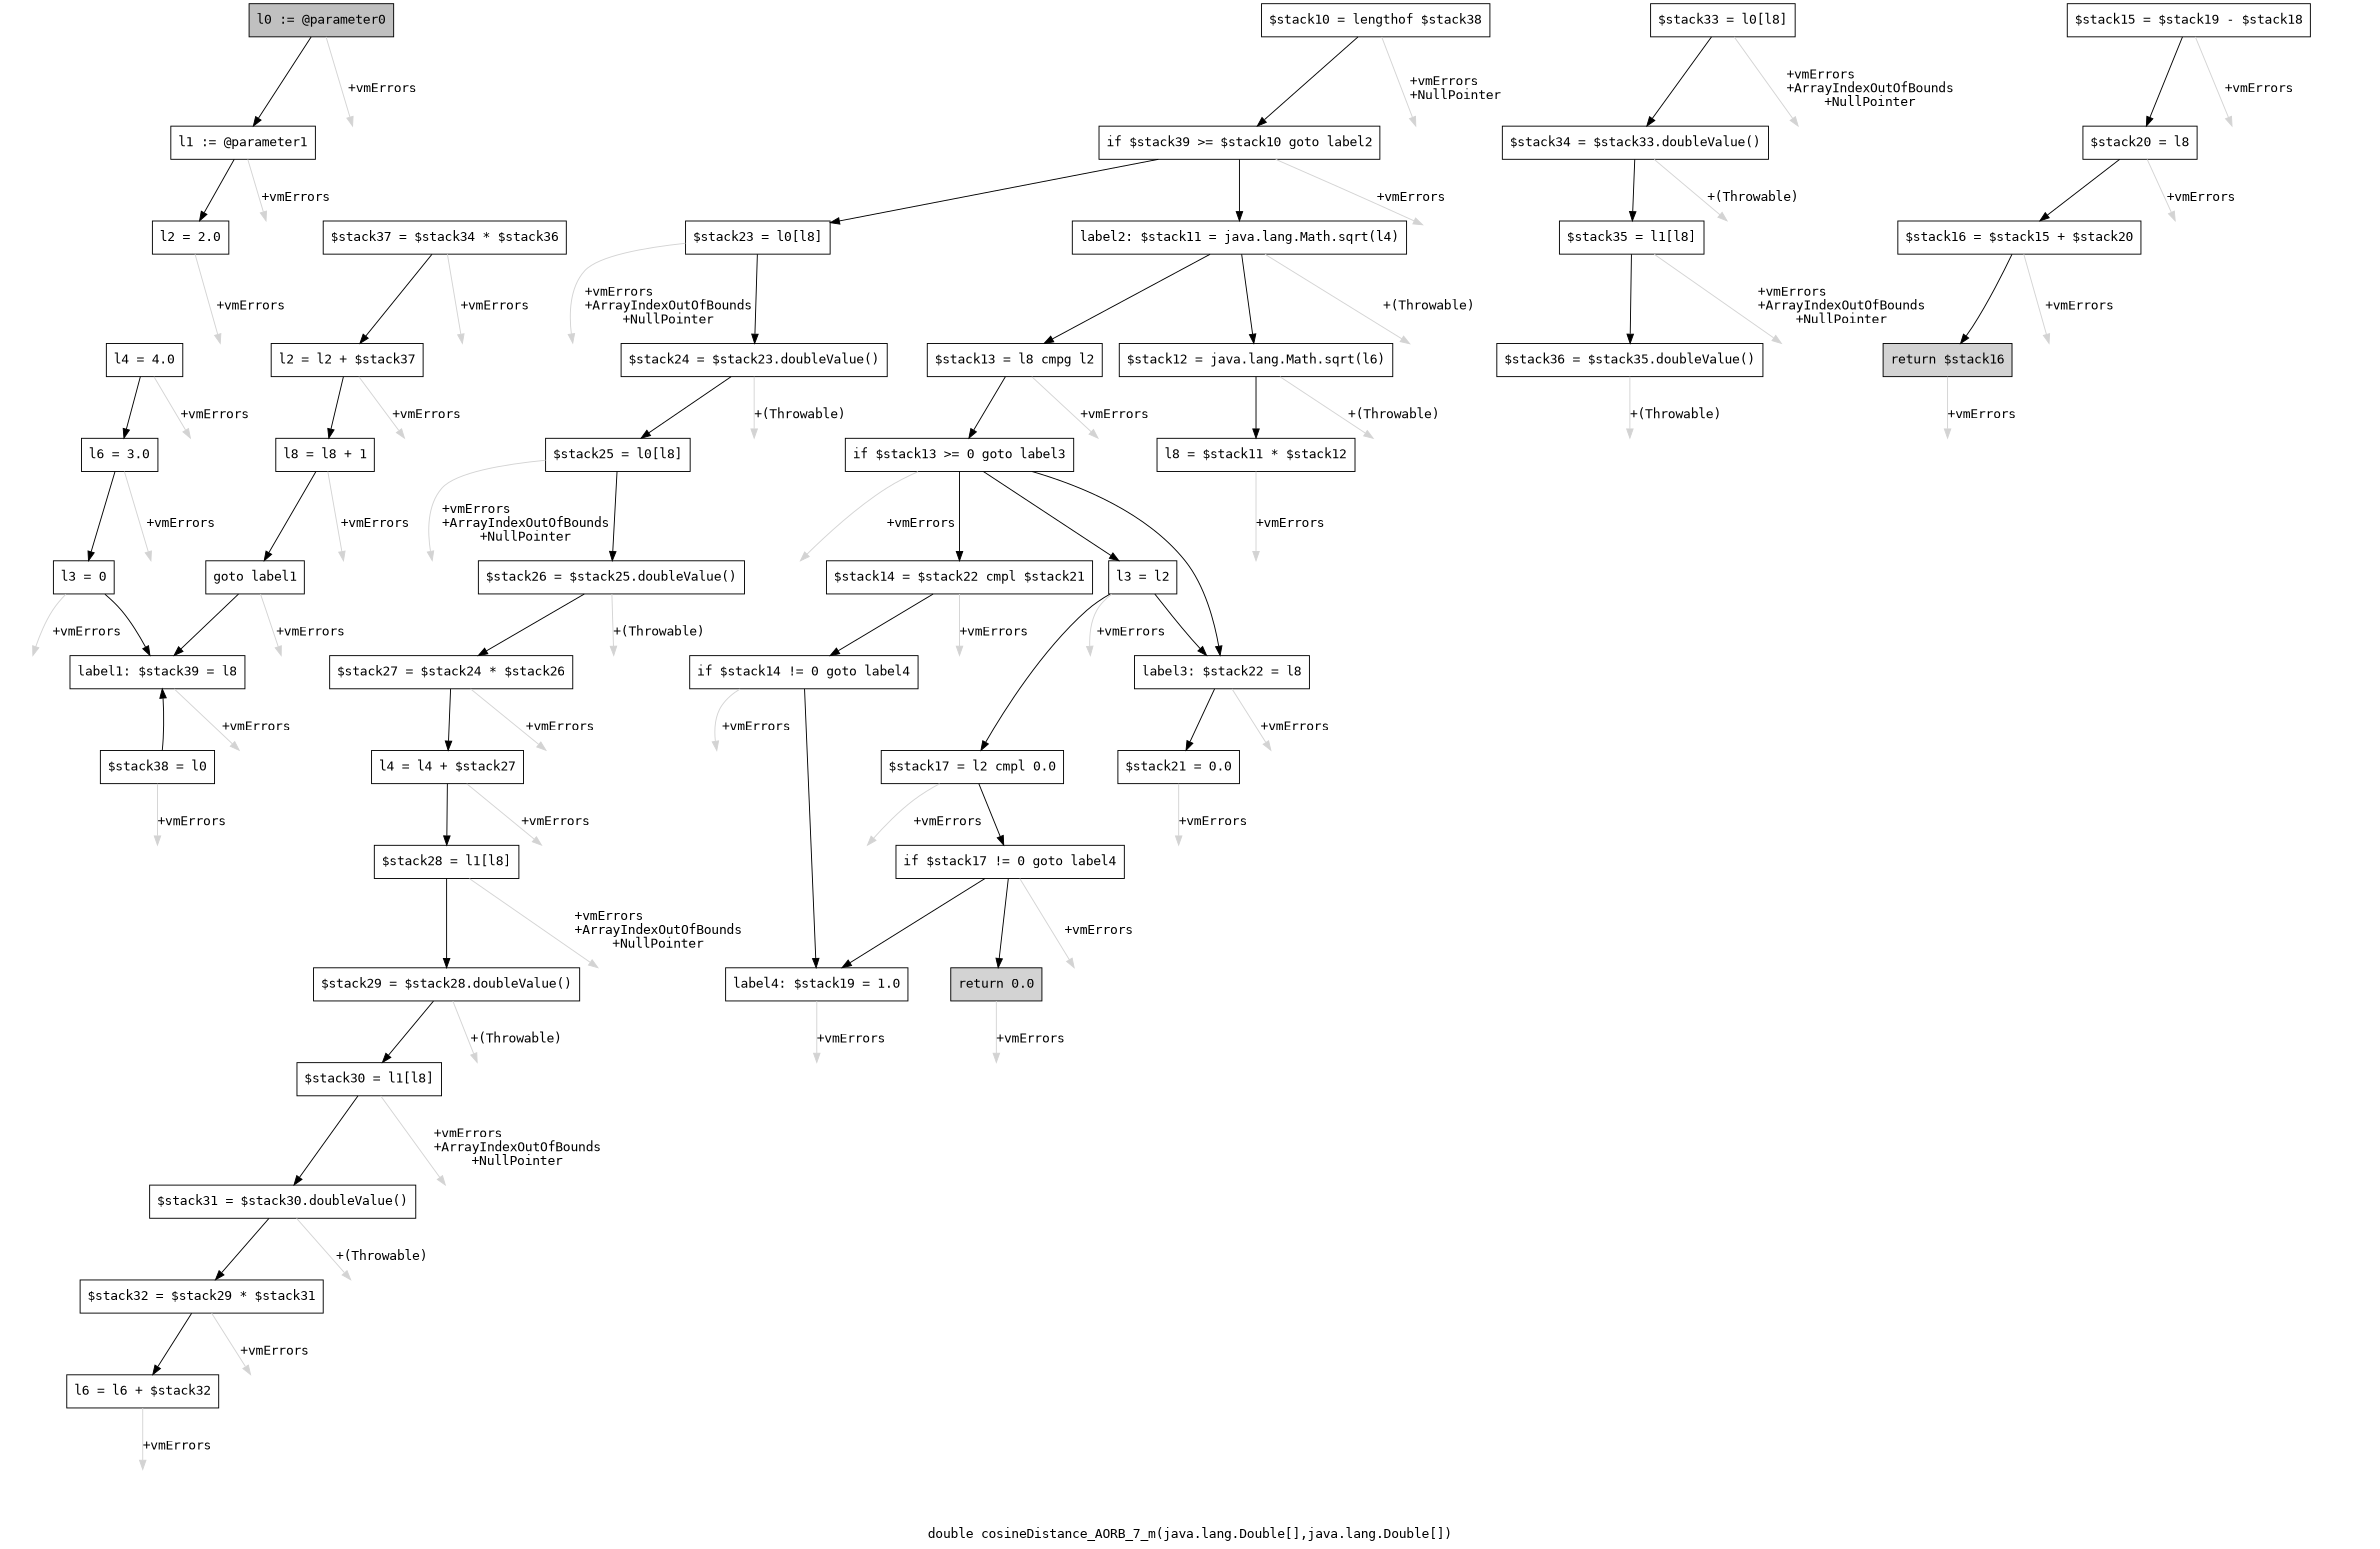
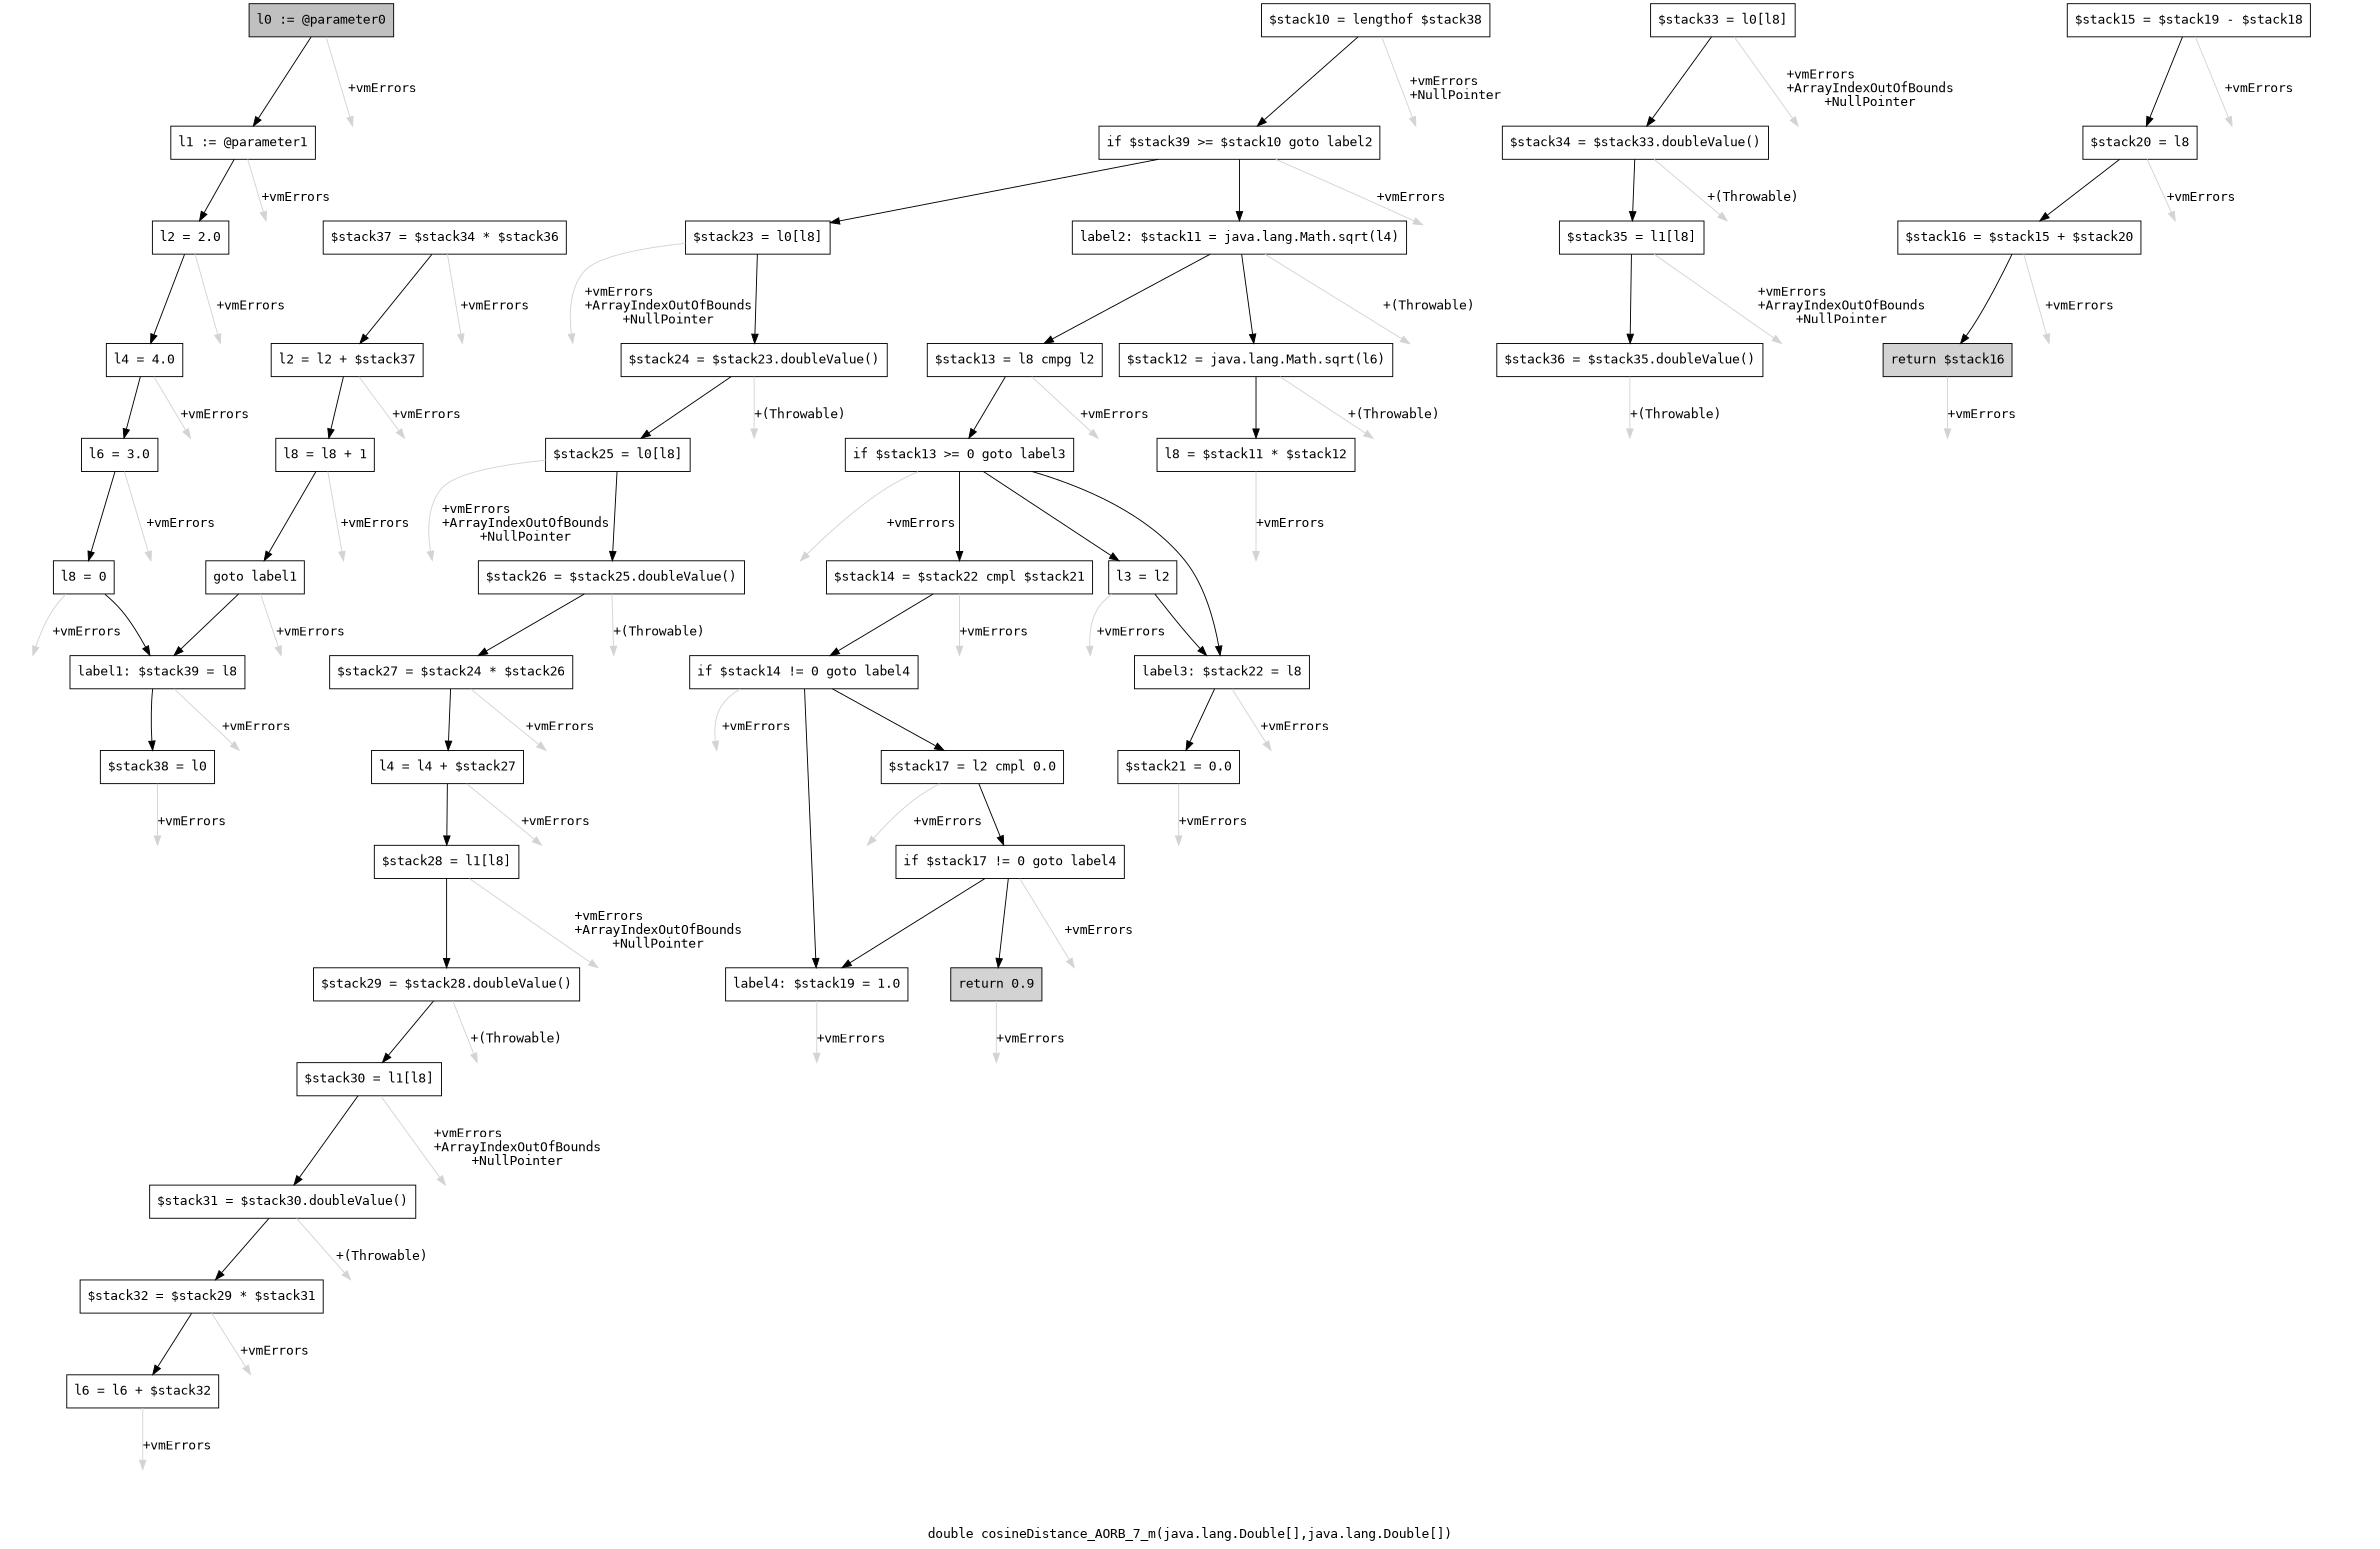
none -> (169, 294)
(84, 577) -> (84, 577)
(1040, 661) -> (884, 717)
(164, 724) -> (151, 715)
(996, 984) -> (996, 984)
